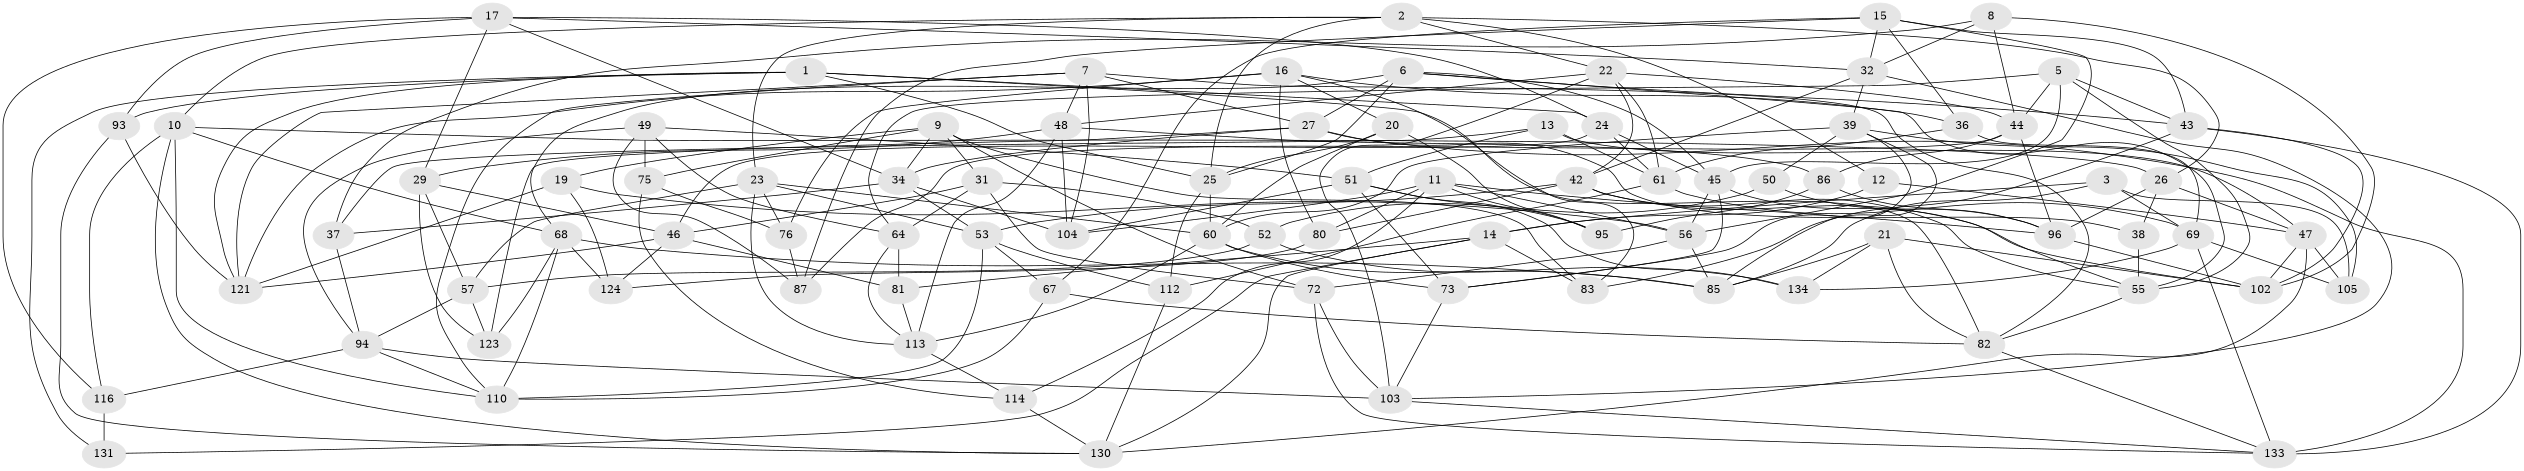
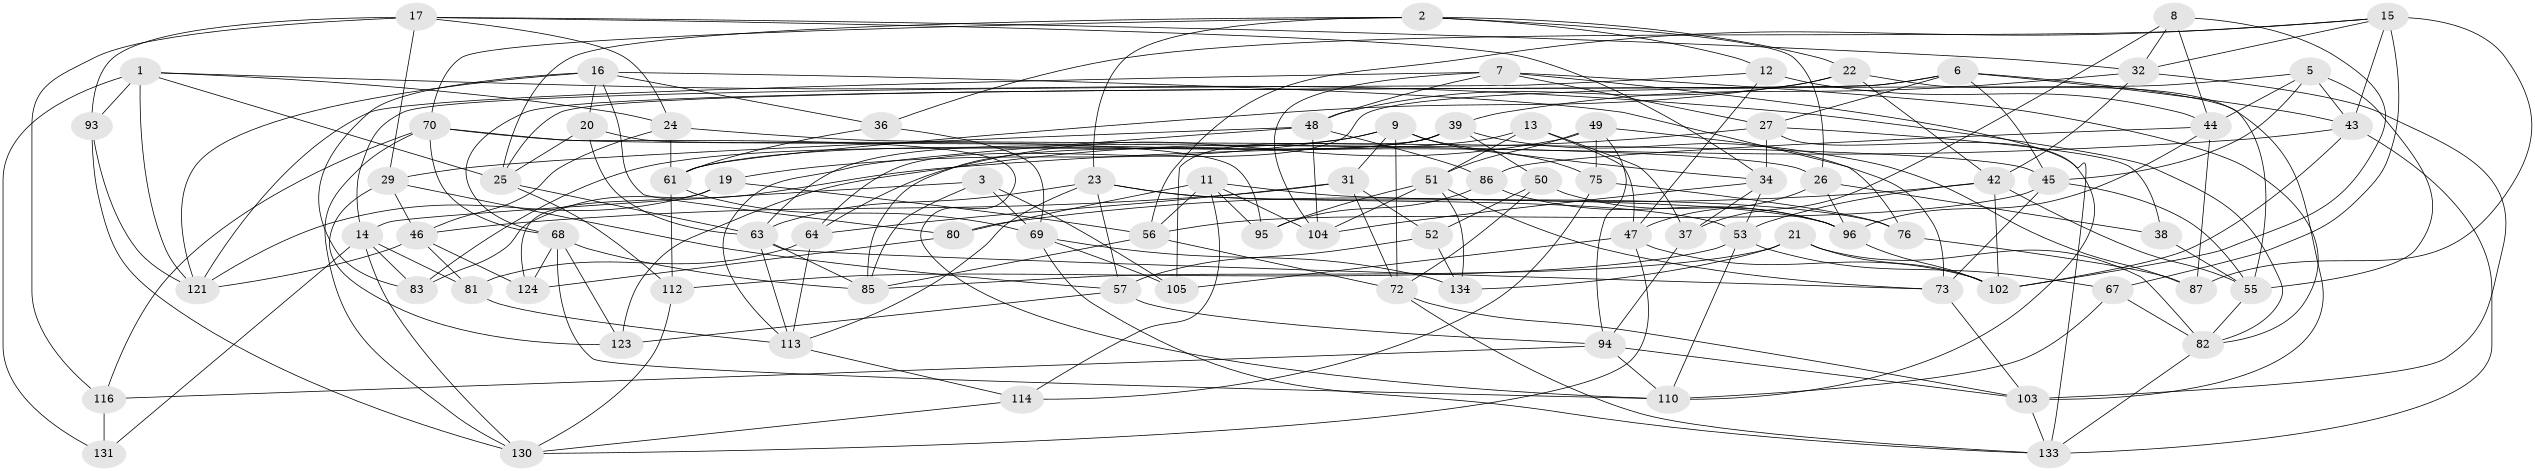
(1843, 91) -> (2001, 94)
(175, 126) -> (430, 126)
(1210, 236) -> (757, 236)
none -> (1473, 239)
